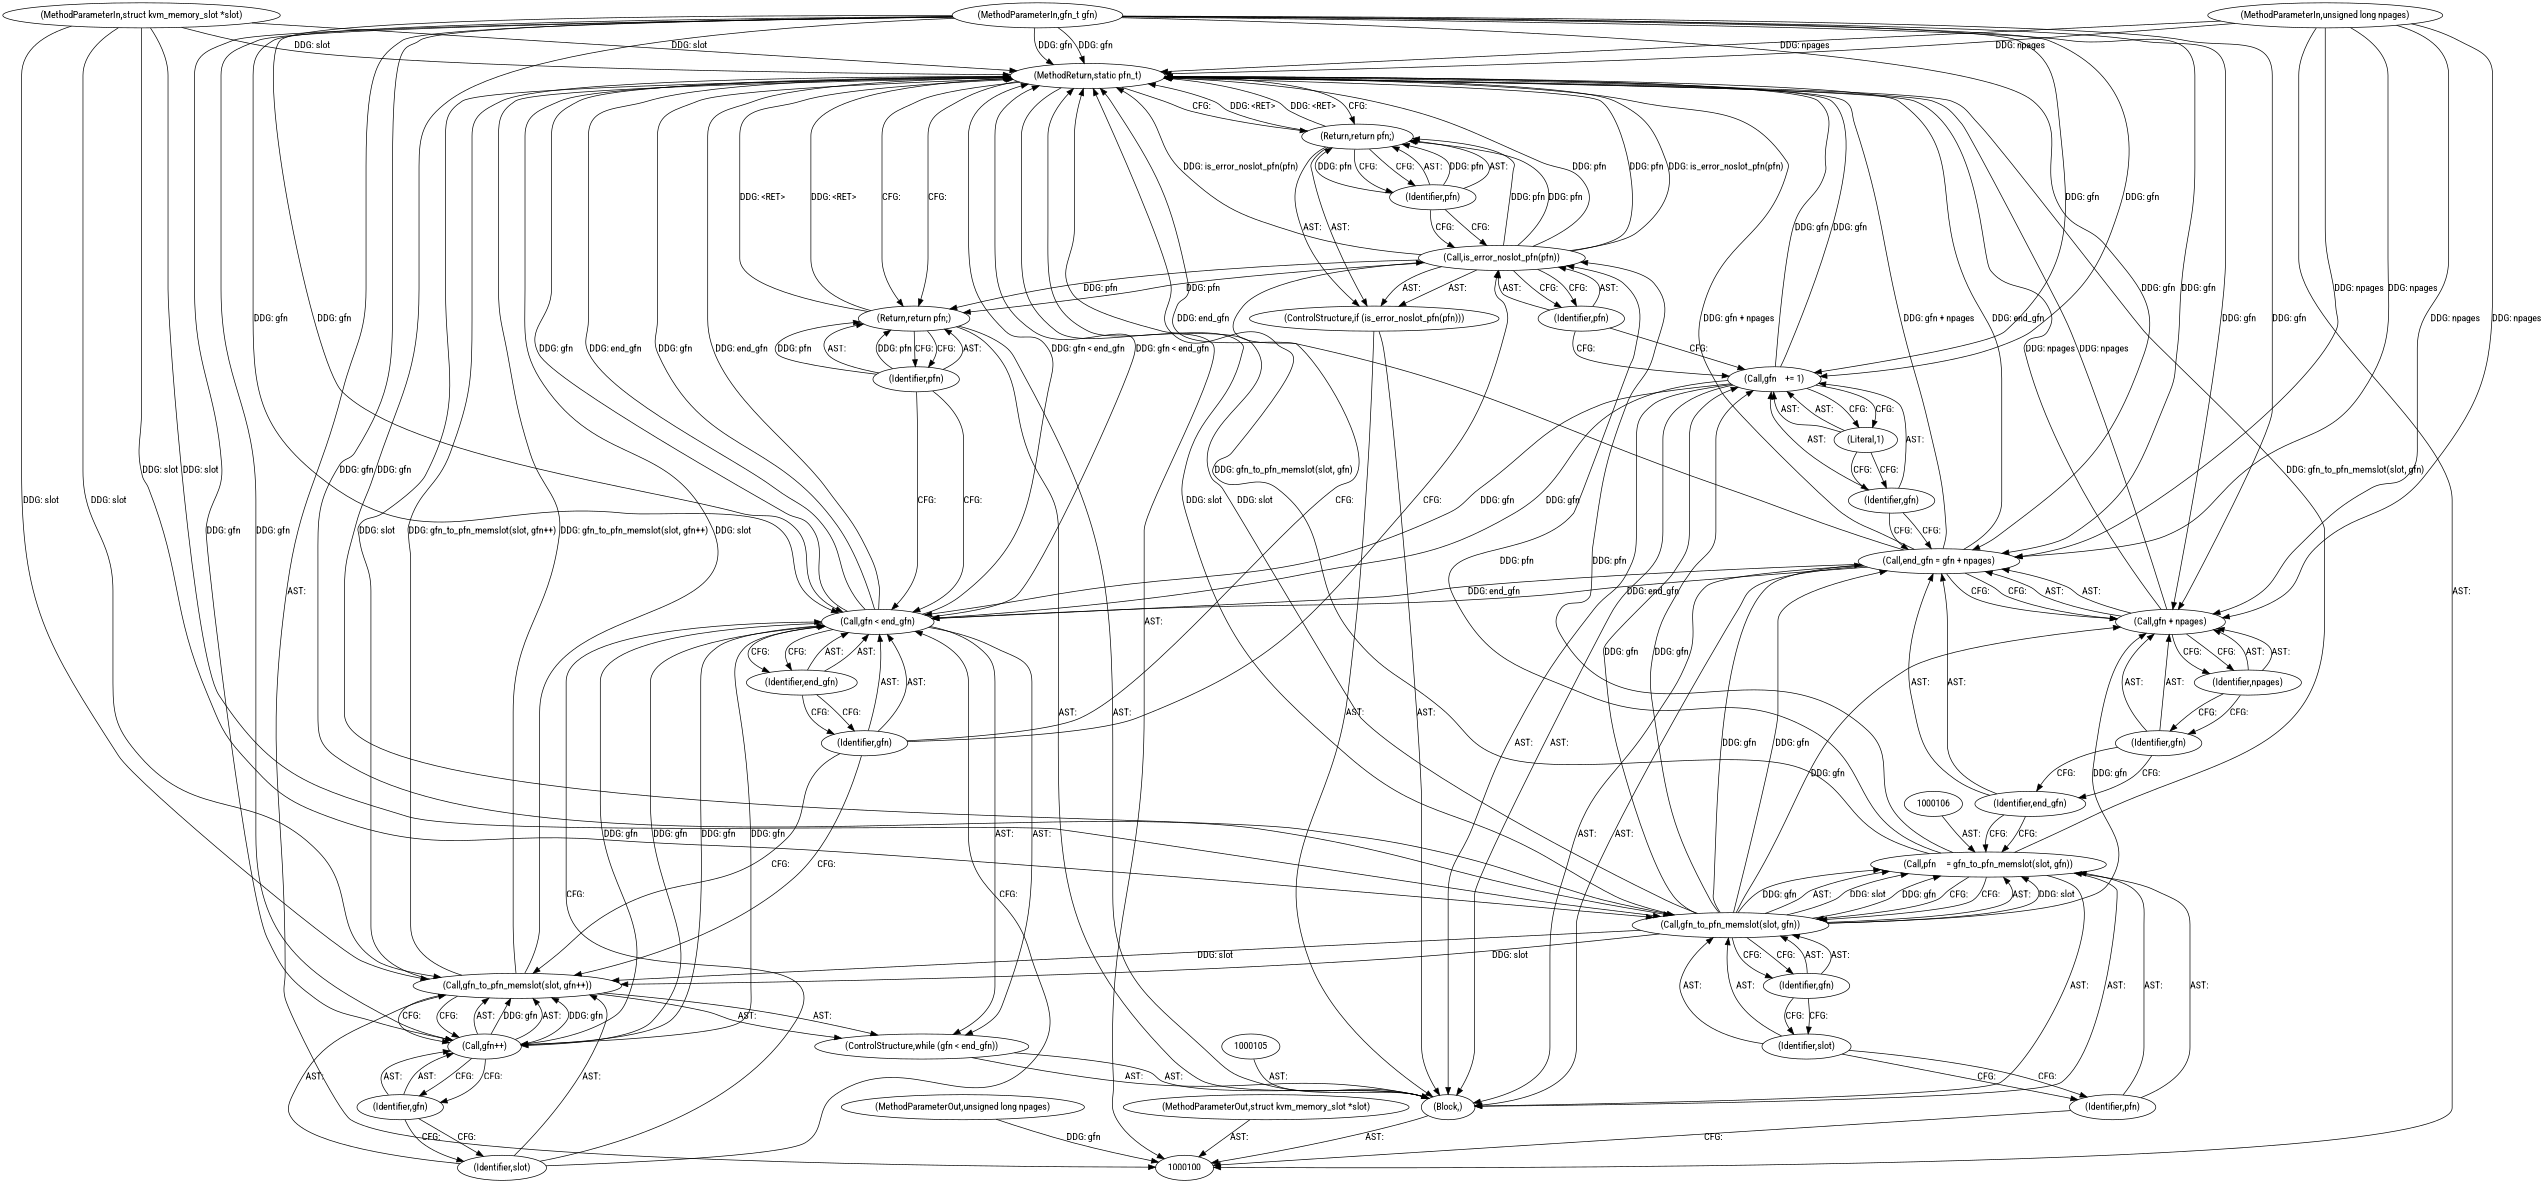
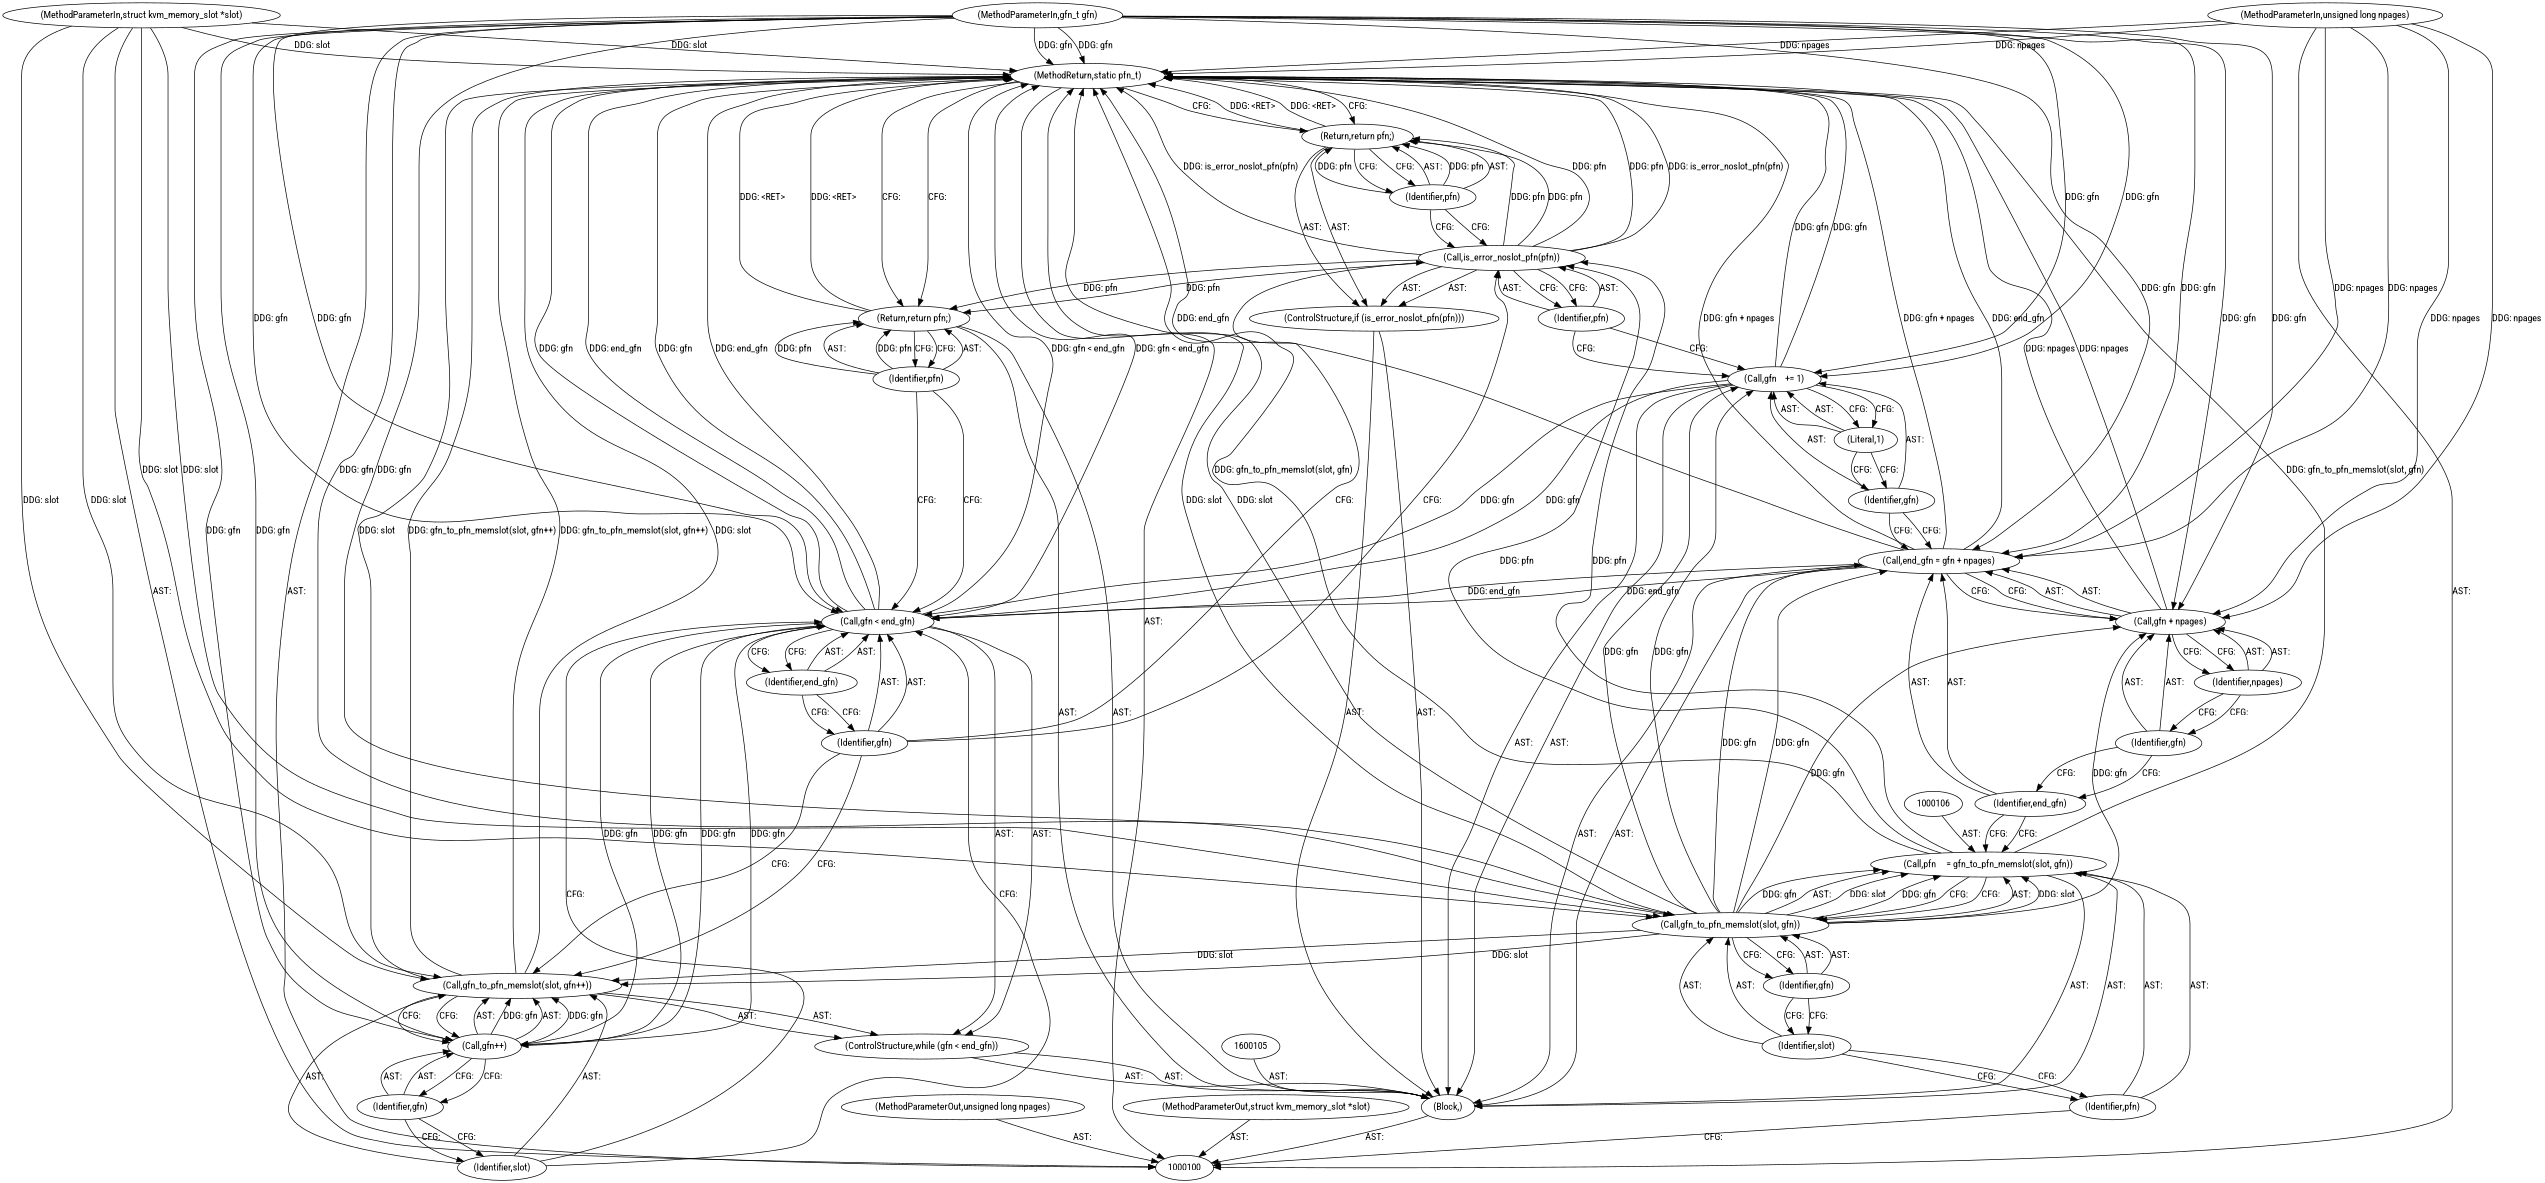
none -> (256, 986)
(1251, 1047) -> (1251, 1047)
(1083, 1138) -> (1083, 1138)
